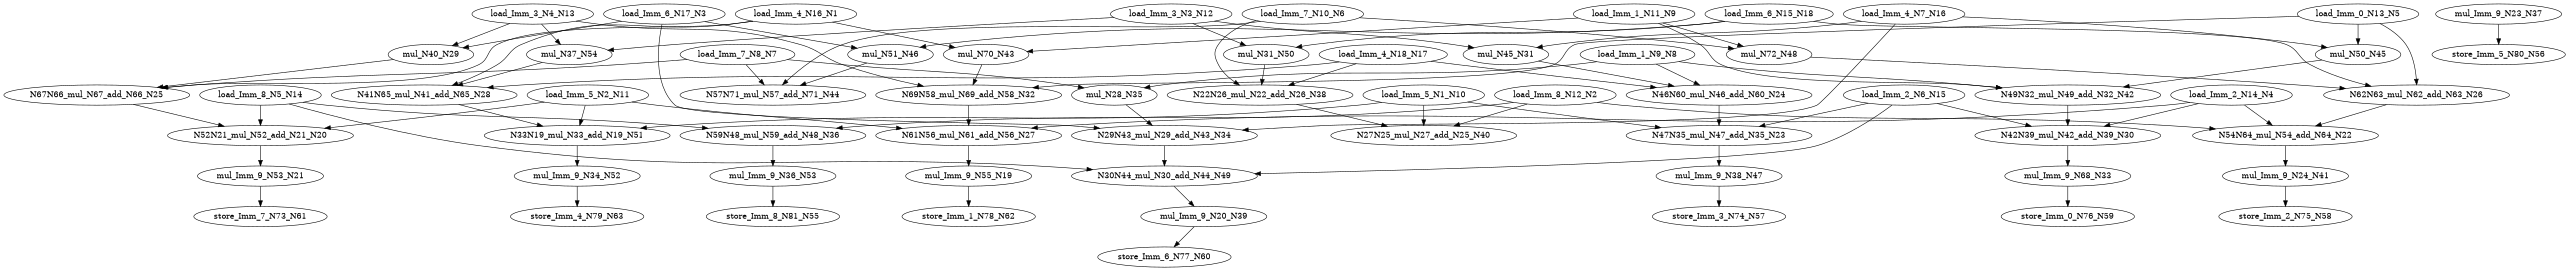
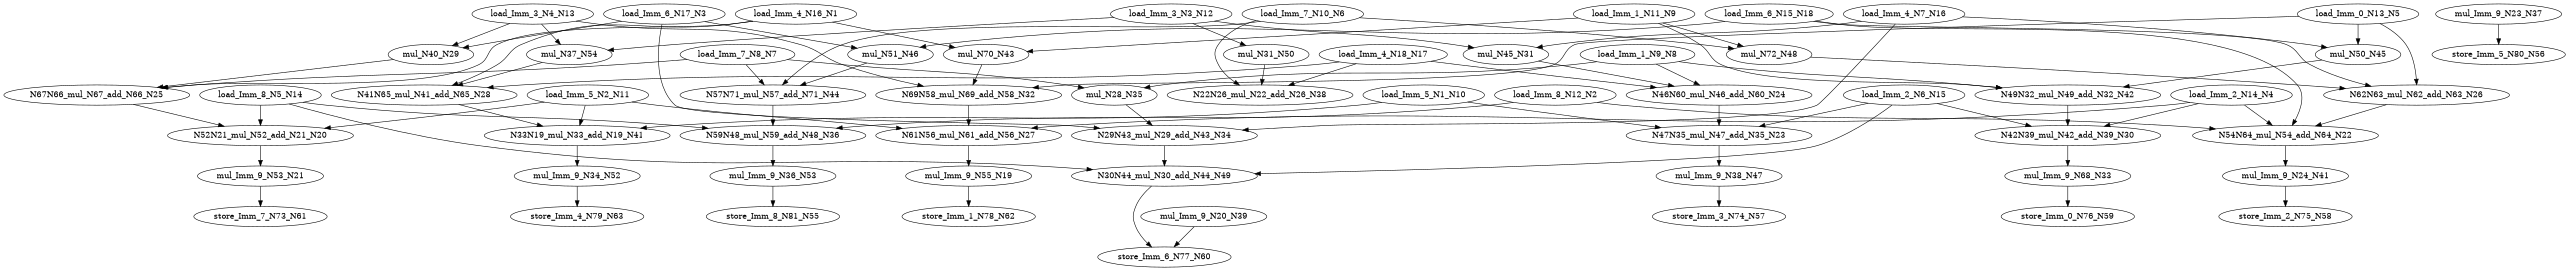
(1513, 32) -> (2147, 35)
none -> (773, 113)
(577, 136) -> (577, 136)
(1424, 136) -> none
(1182, 194) -> (1133, 214)
